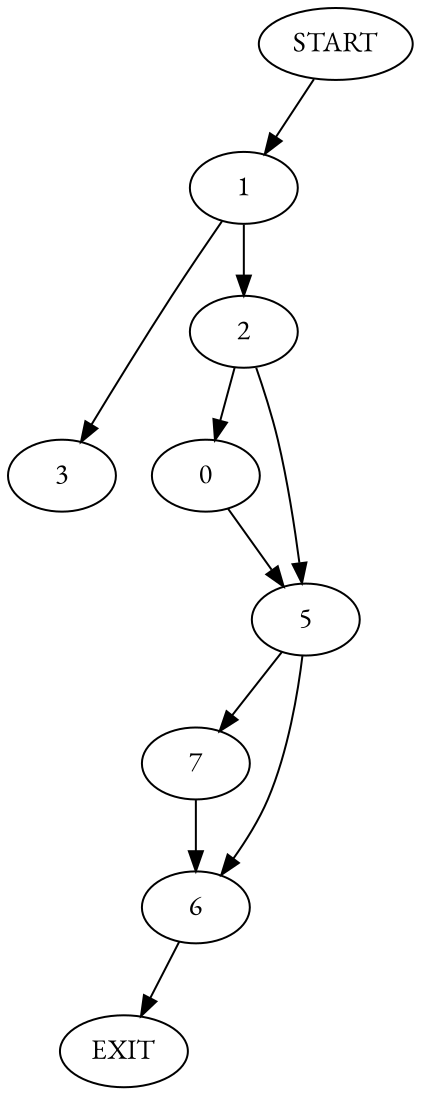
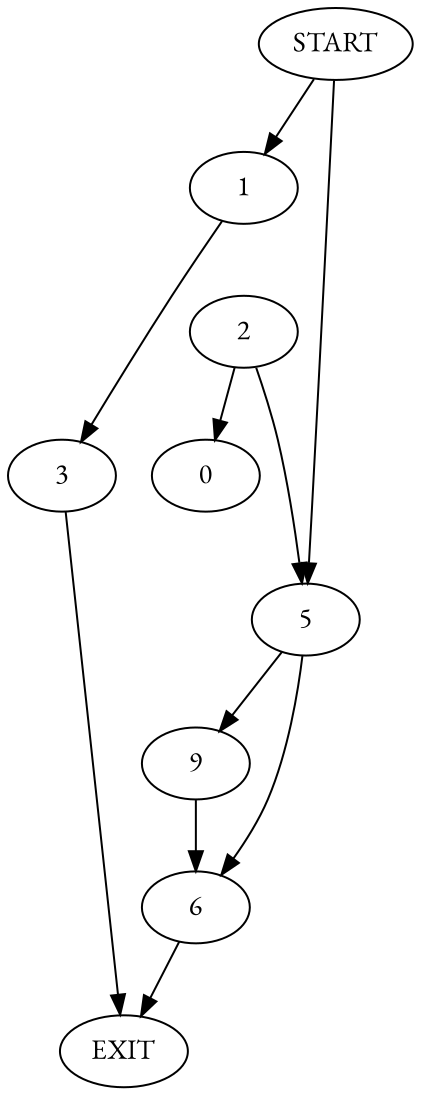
(244, 250) -> none
(250, 539) -> (322, 322)
none -> (92, 753)
(196, 763) -> (196, 763)
